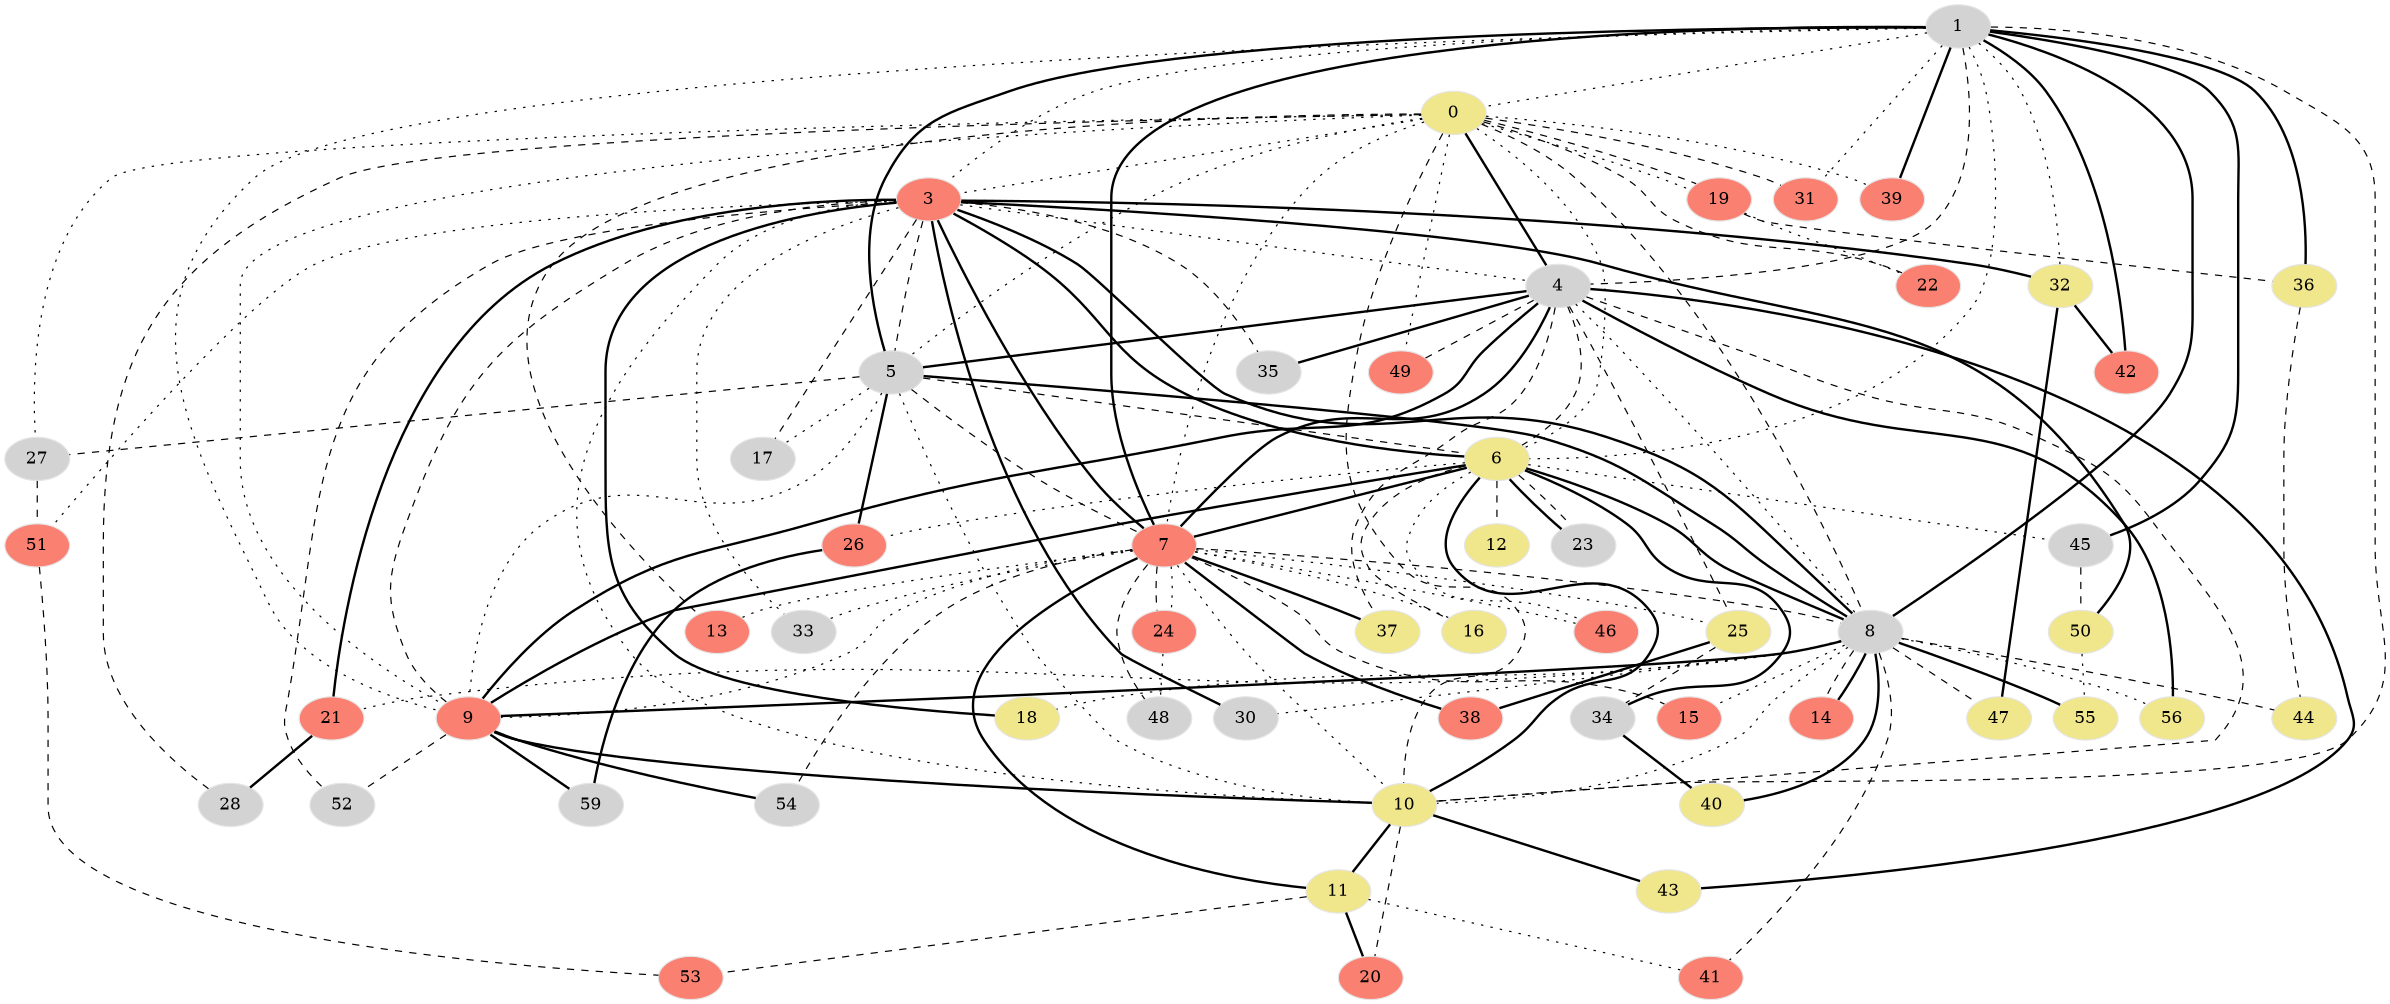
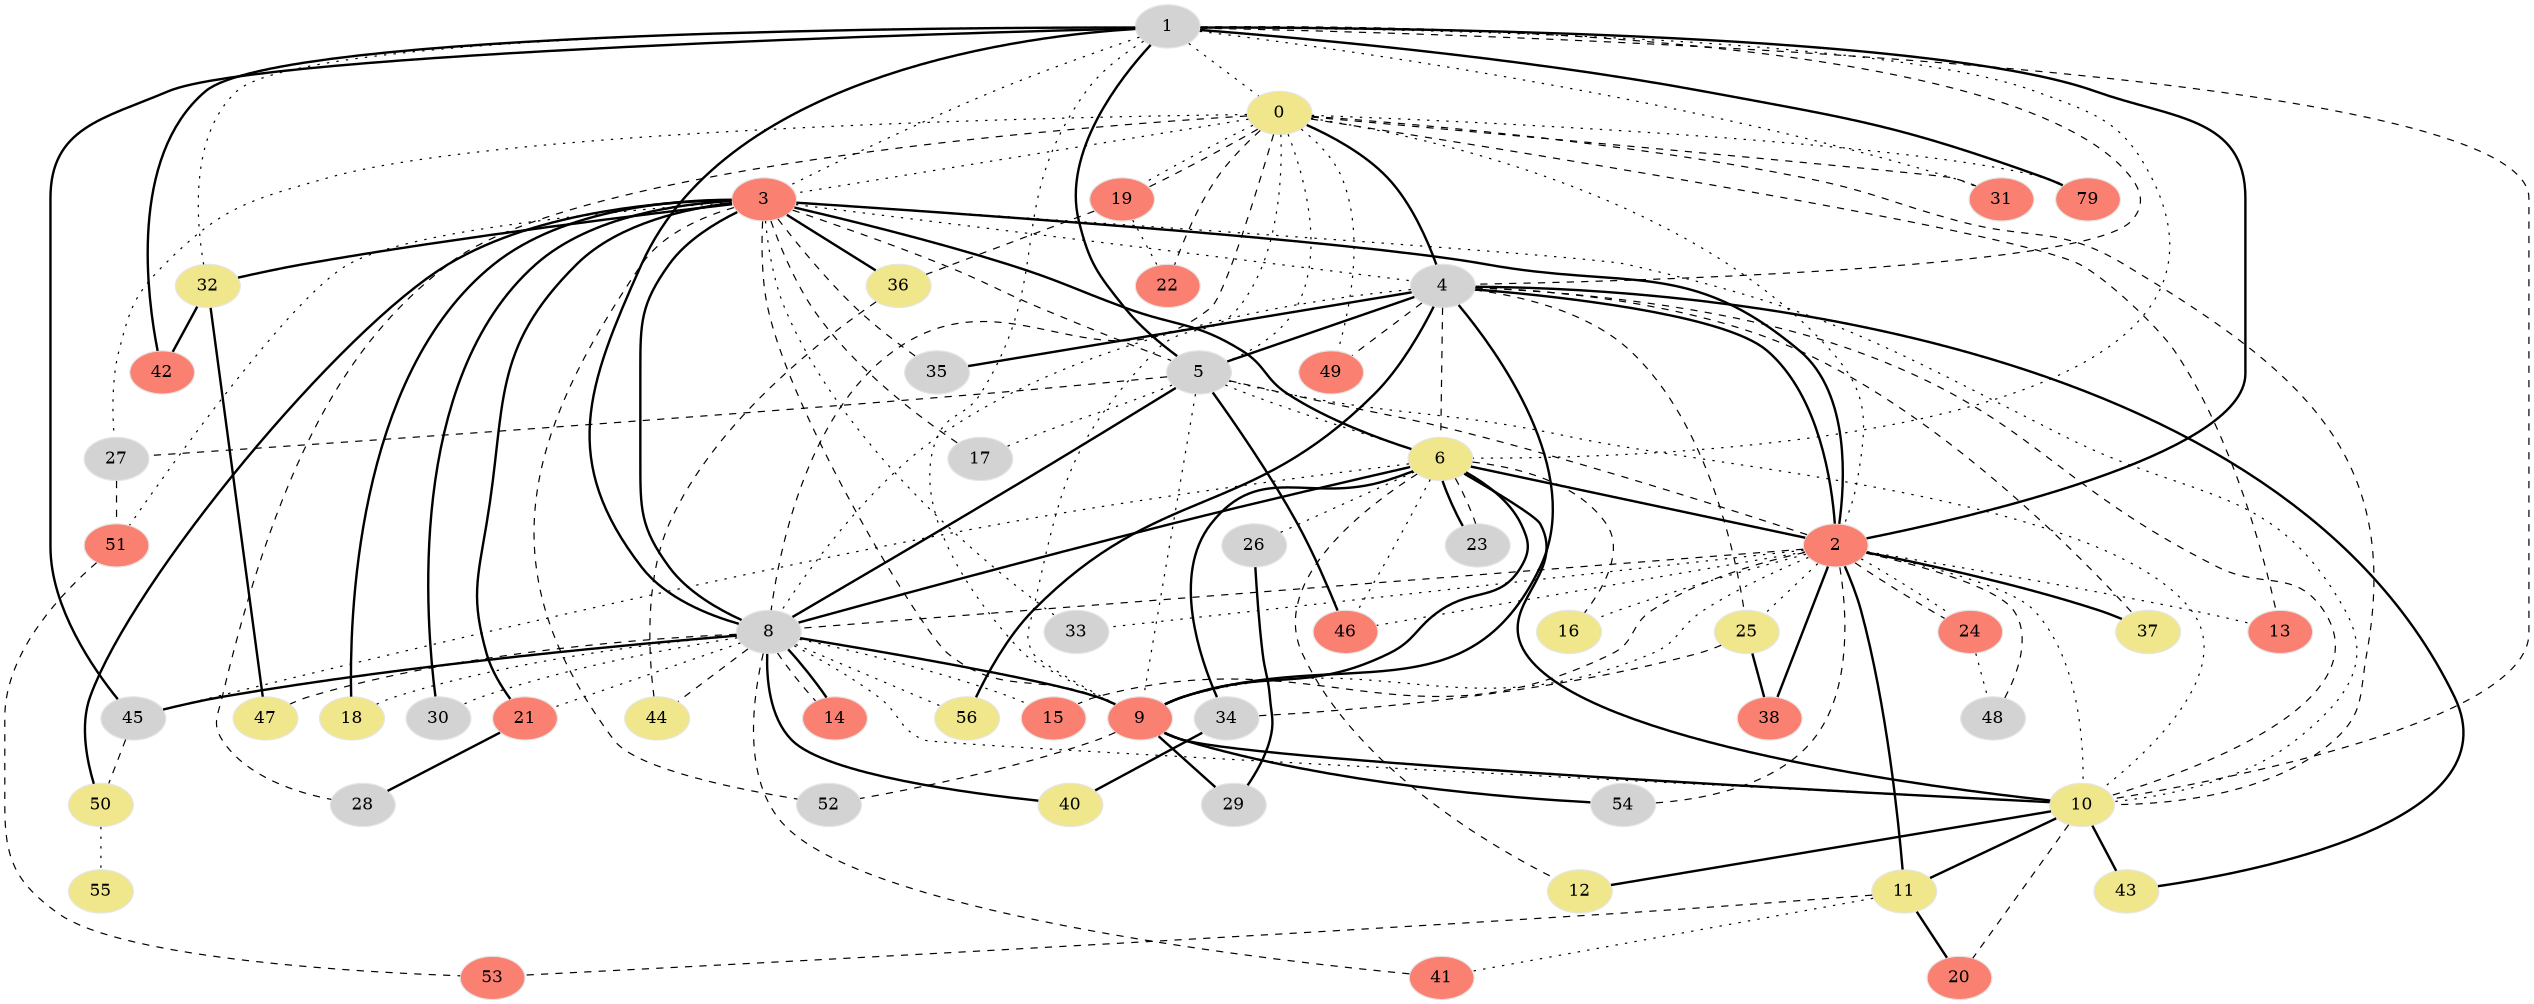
(2216, 71) -> (831, 243)
(1892, 199) -> (2088, 199)
(1596, 252) -> none
(1181, 414) -> (1313, 417)
(873, 459) -> (1289, 508)
(854, 545) -> (1254, 545)
(1164, 545) -> (1836, 545)
(1980, 672) -> (334, 680)
(591, 805) -> (1234, 805)
none -> (1831, 848)
